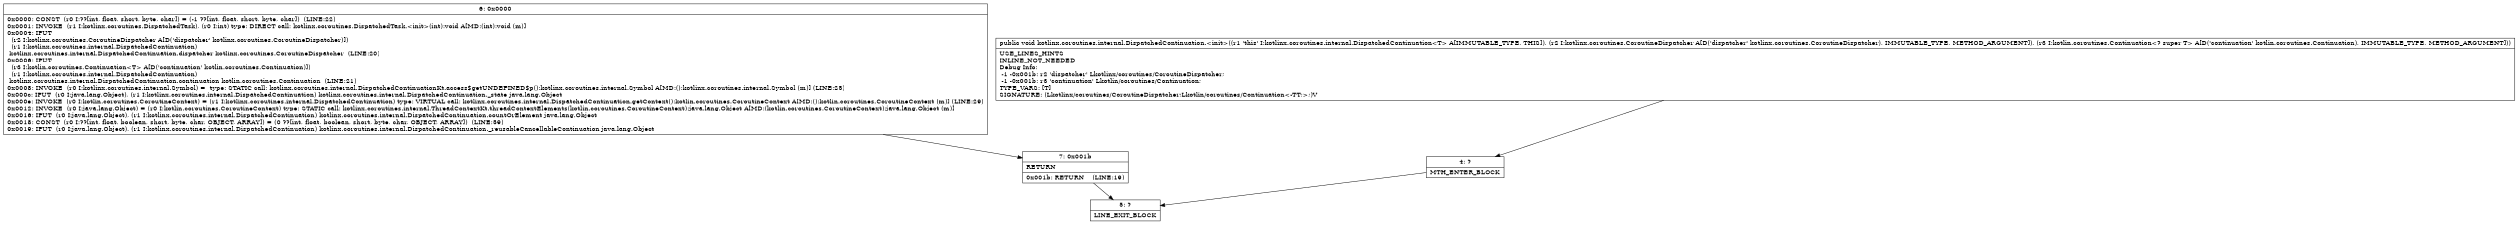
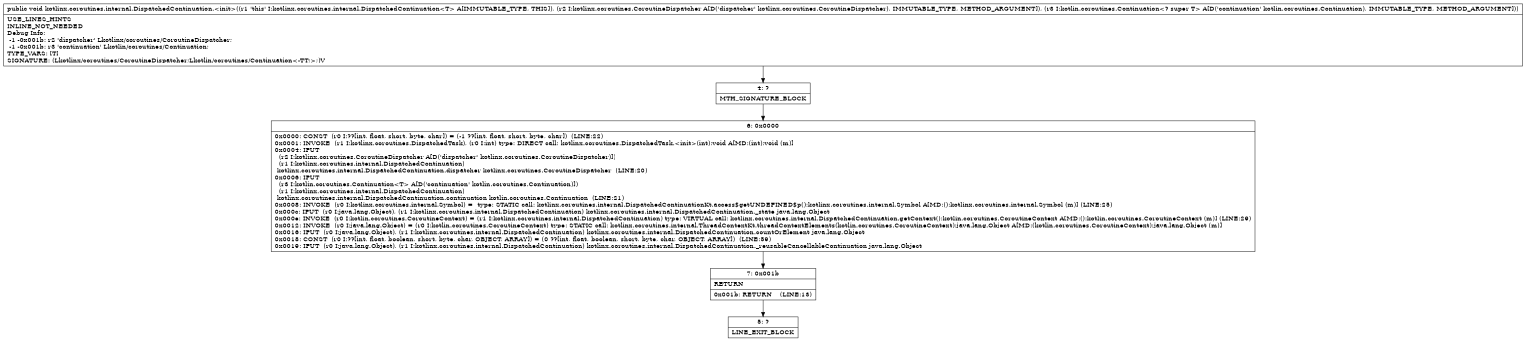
(1465, 172) -> (763, 98)
(1075, 178) -> (763, 295)
(1296, 189) -> (763, 110)
